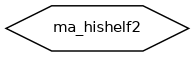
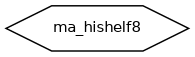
(97, 28) -> (97, 28)
